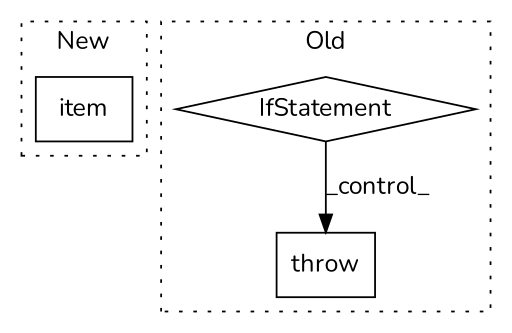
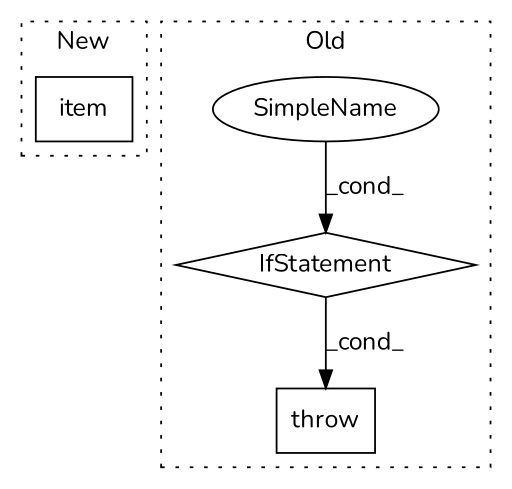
none -> (326, 109)
(378, 187) -> (365, 343)
